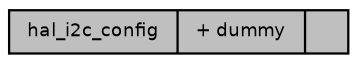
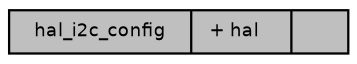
(241, 31) -> (234, 31)
